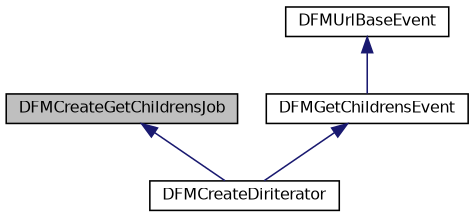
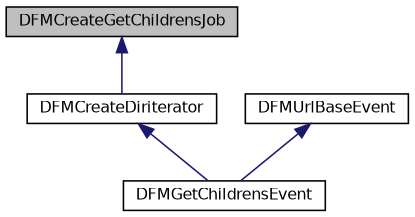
(299, 157) -> (179, 157)
